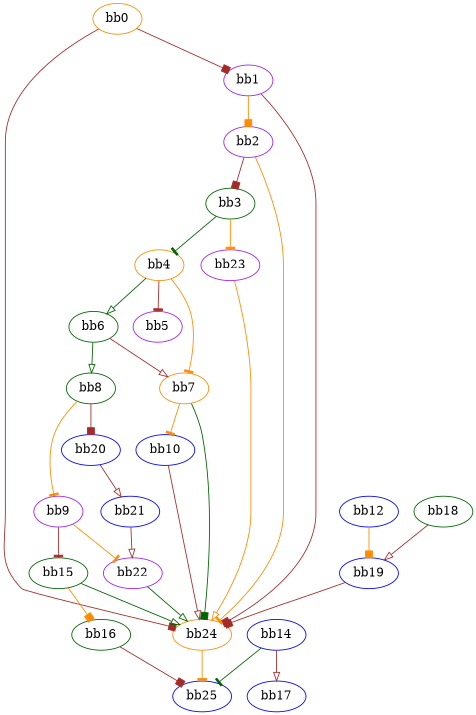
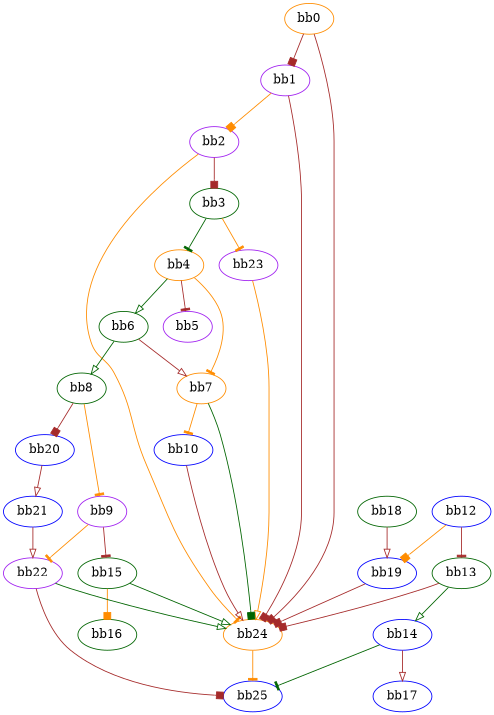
none -> (462, 573)
(148, 663) -> (105, 671)
